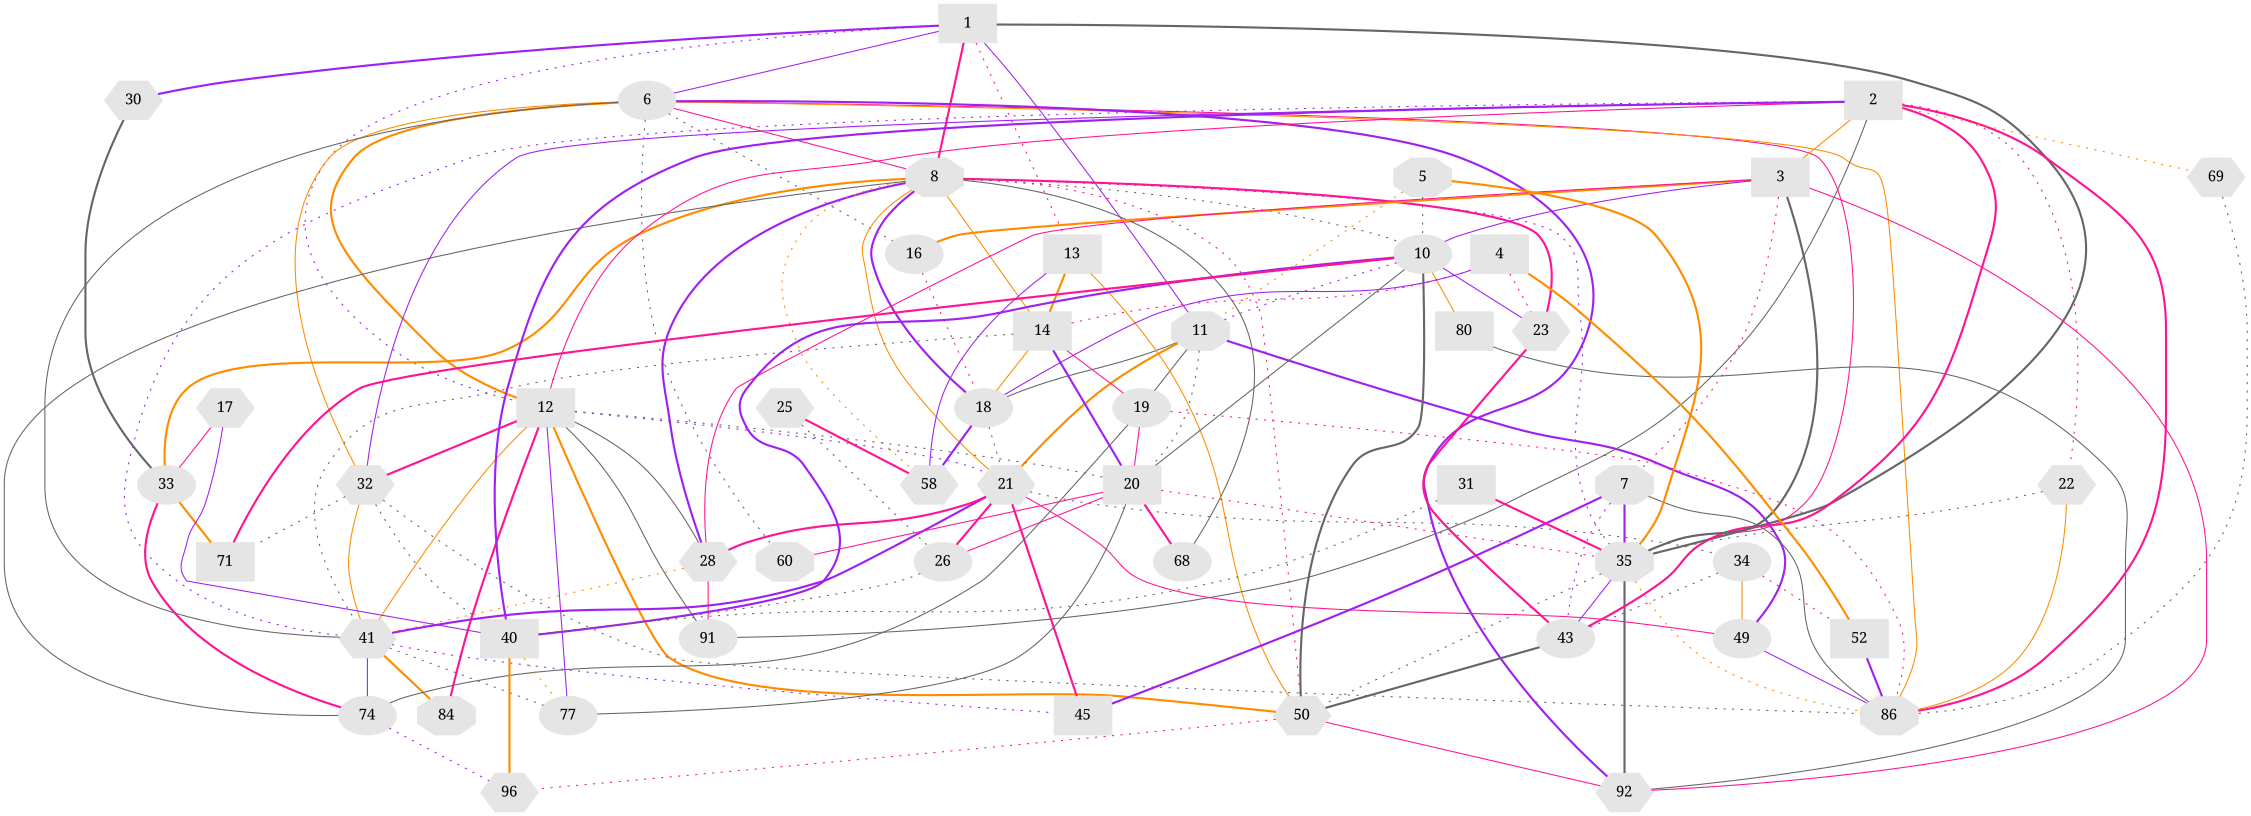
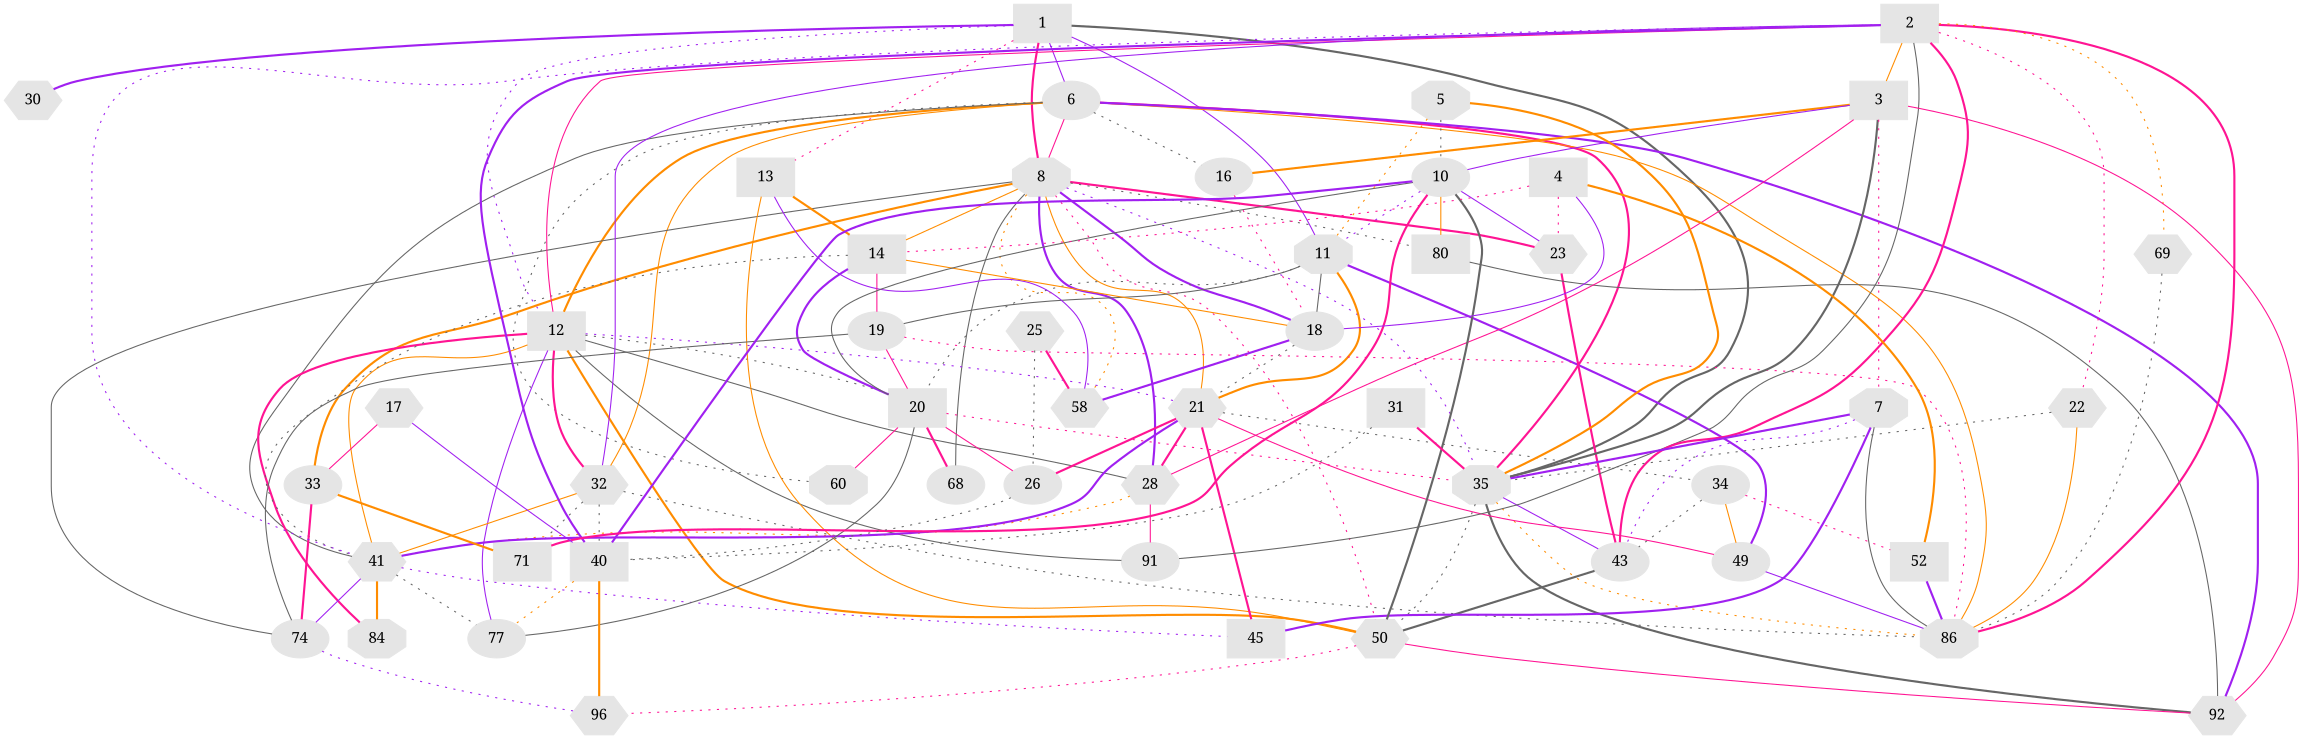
(1832, 180) -> (1605, 169)
(1184, 198) -> (1259, 215)
(85, 309) -> none
